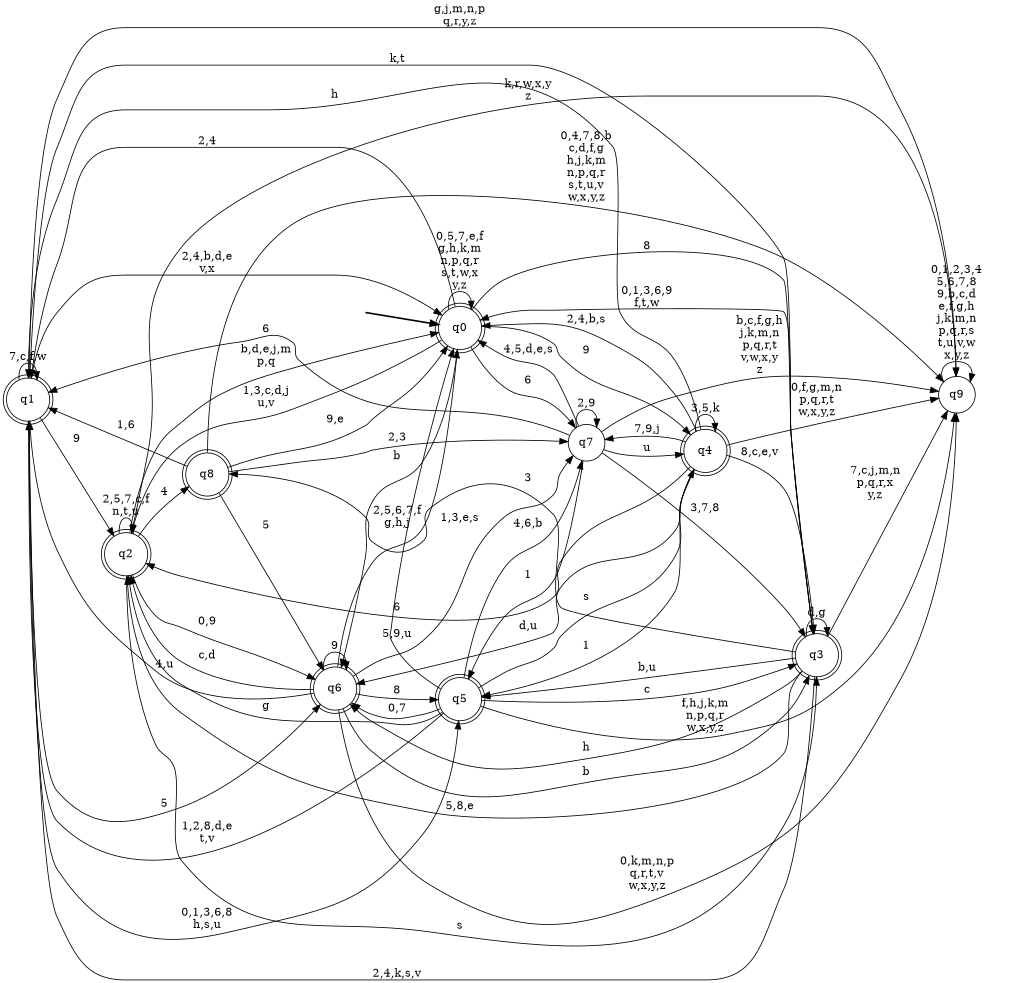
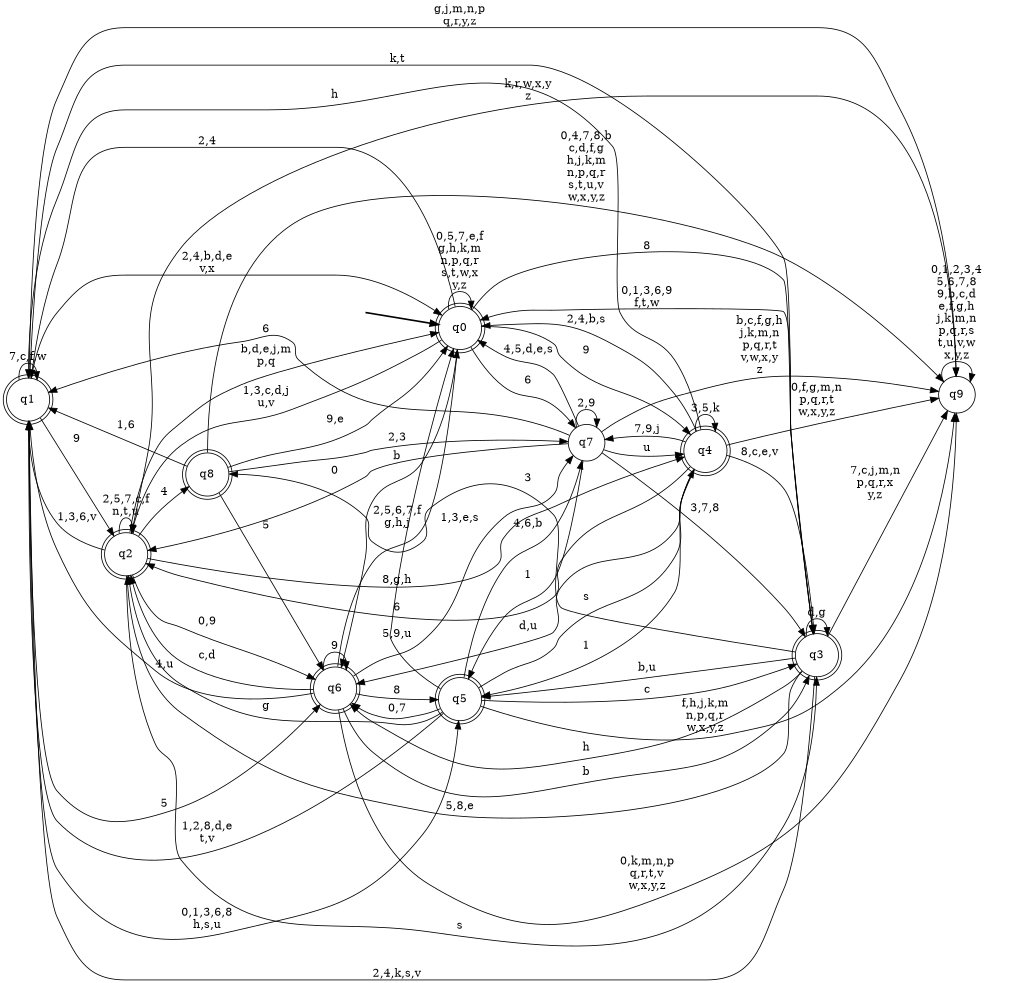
none -> (359, 480)
none -> (49, 512)
none -> (434, 585)
